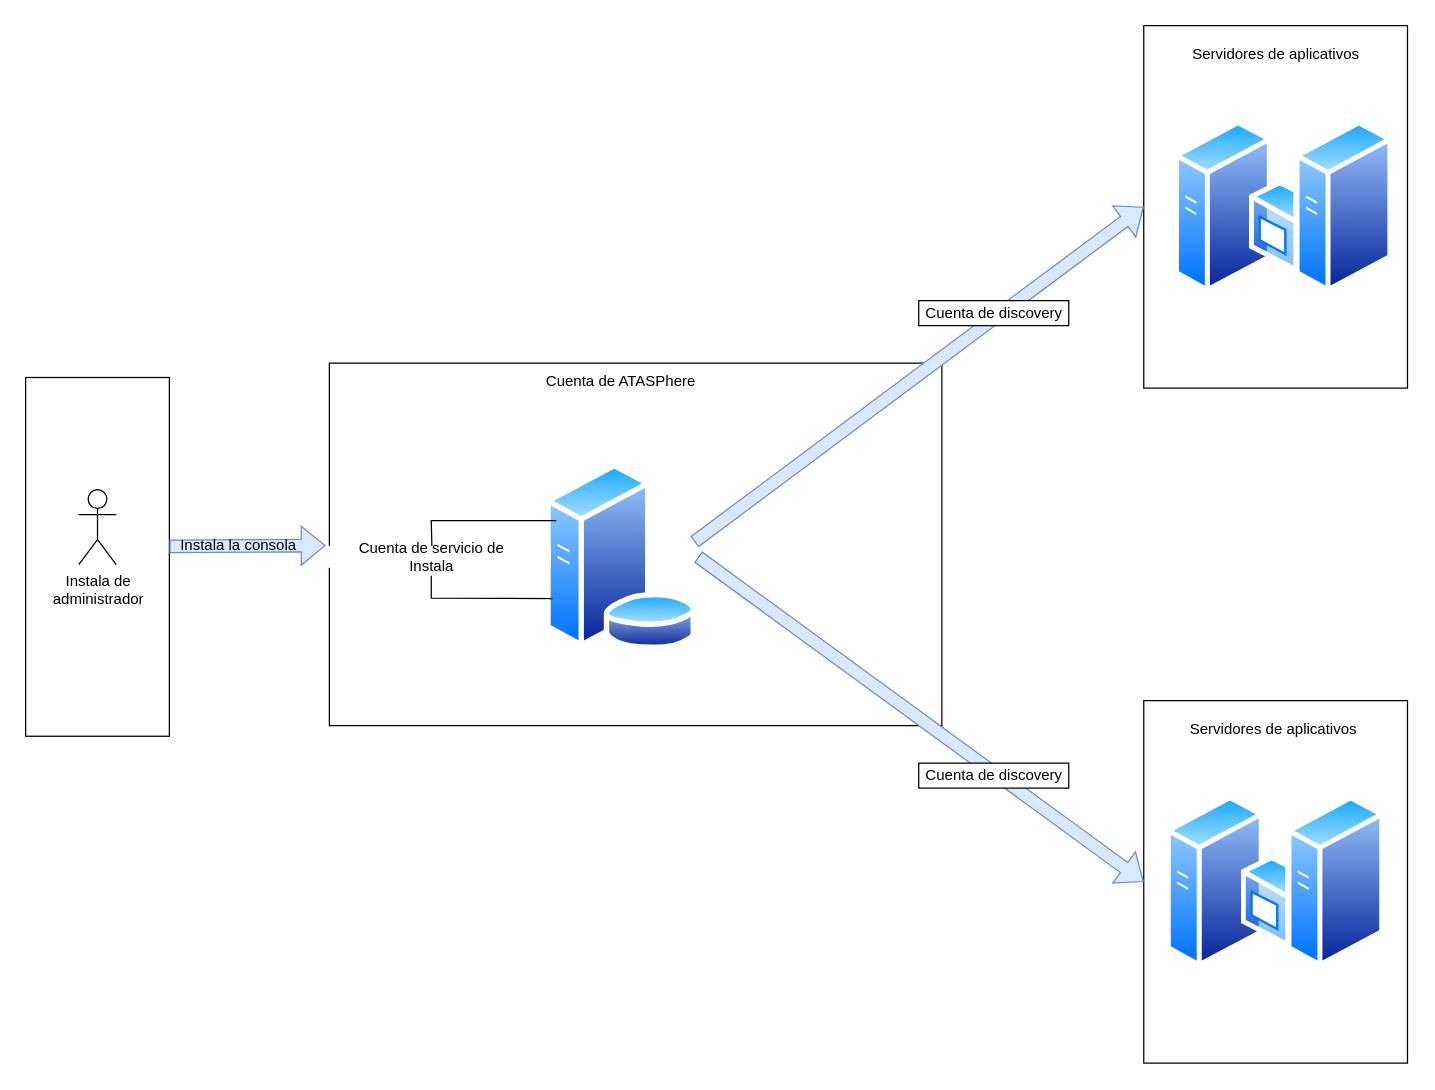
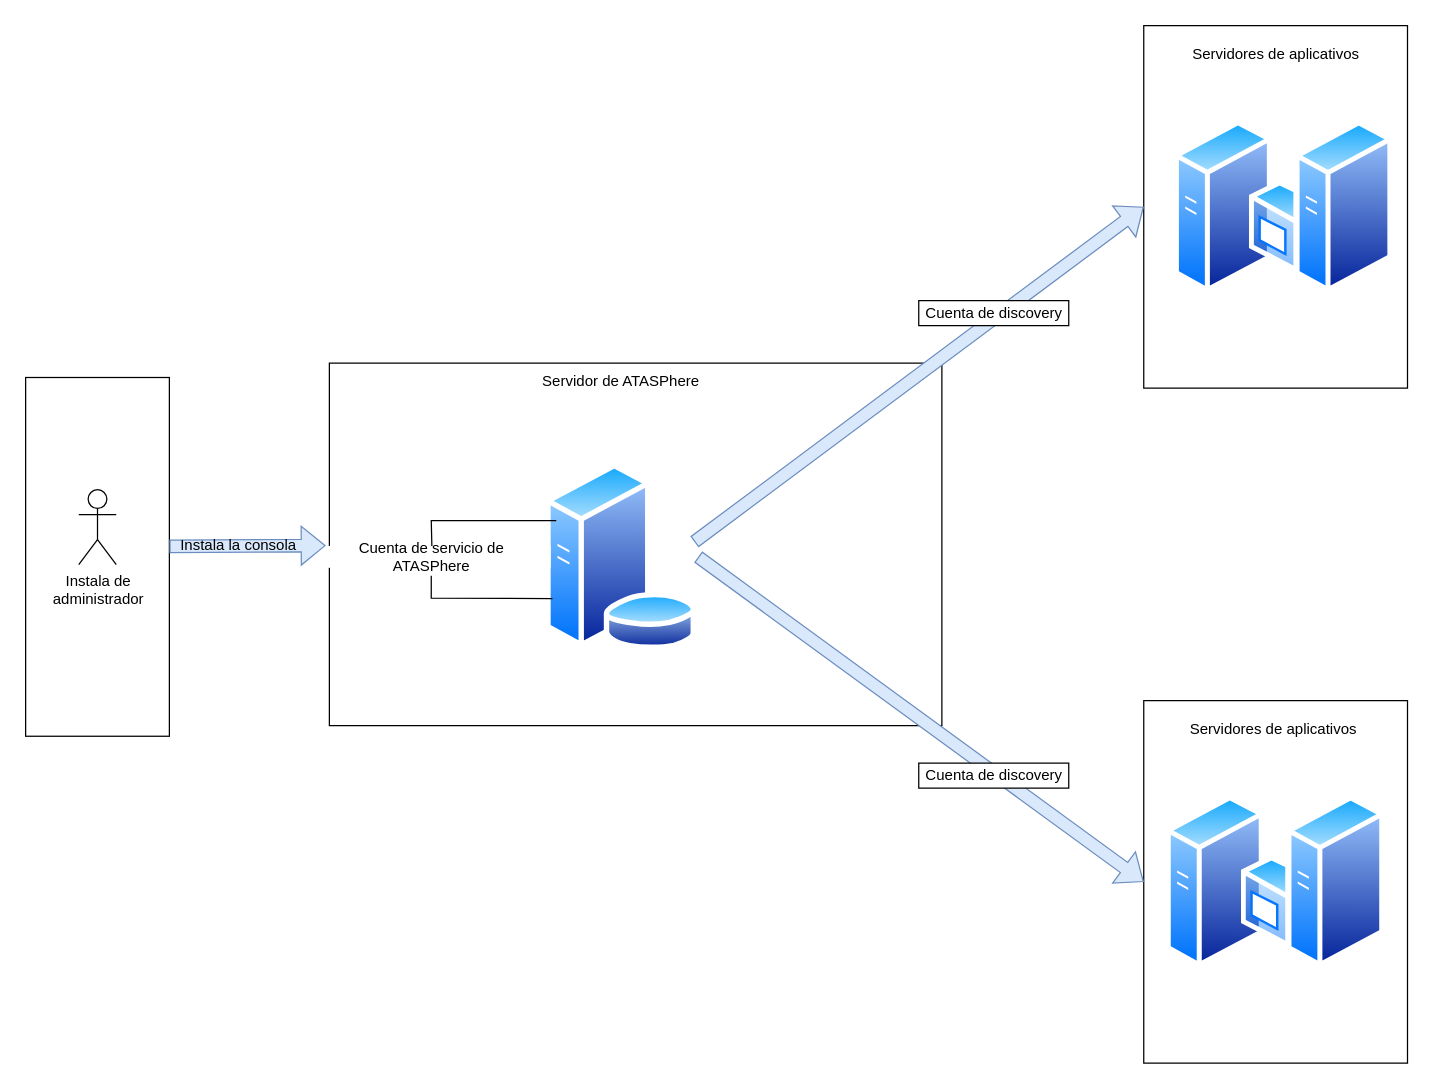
(621, 382) -> (621, 382)
(432, 557) -> (432, 557)
